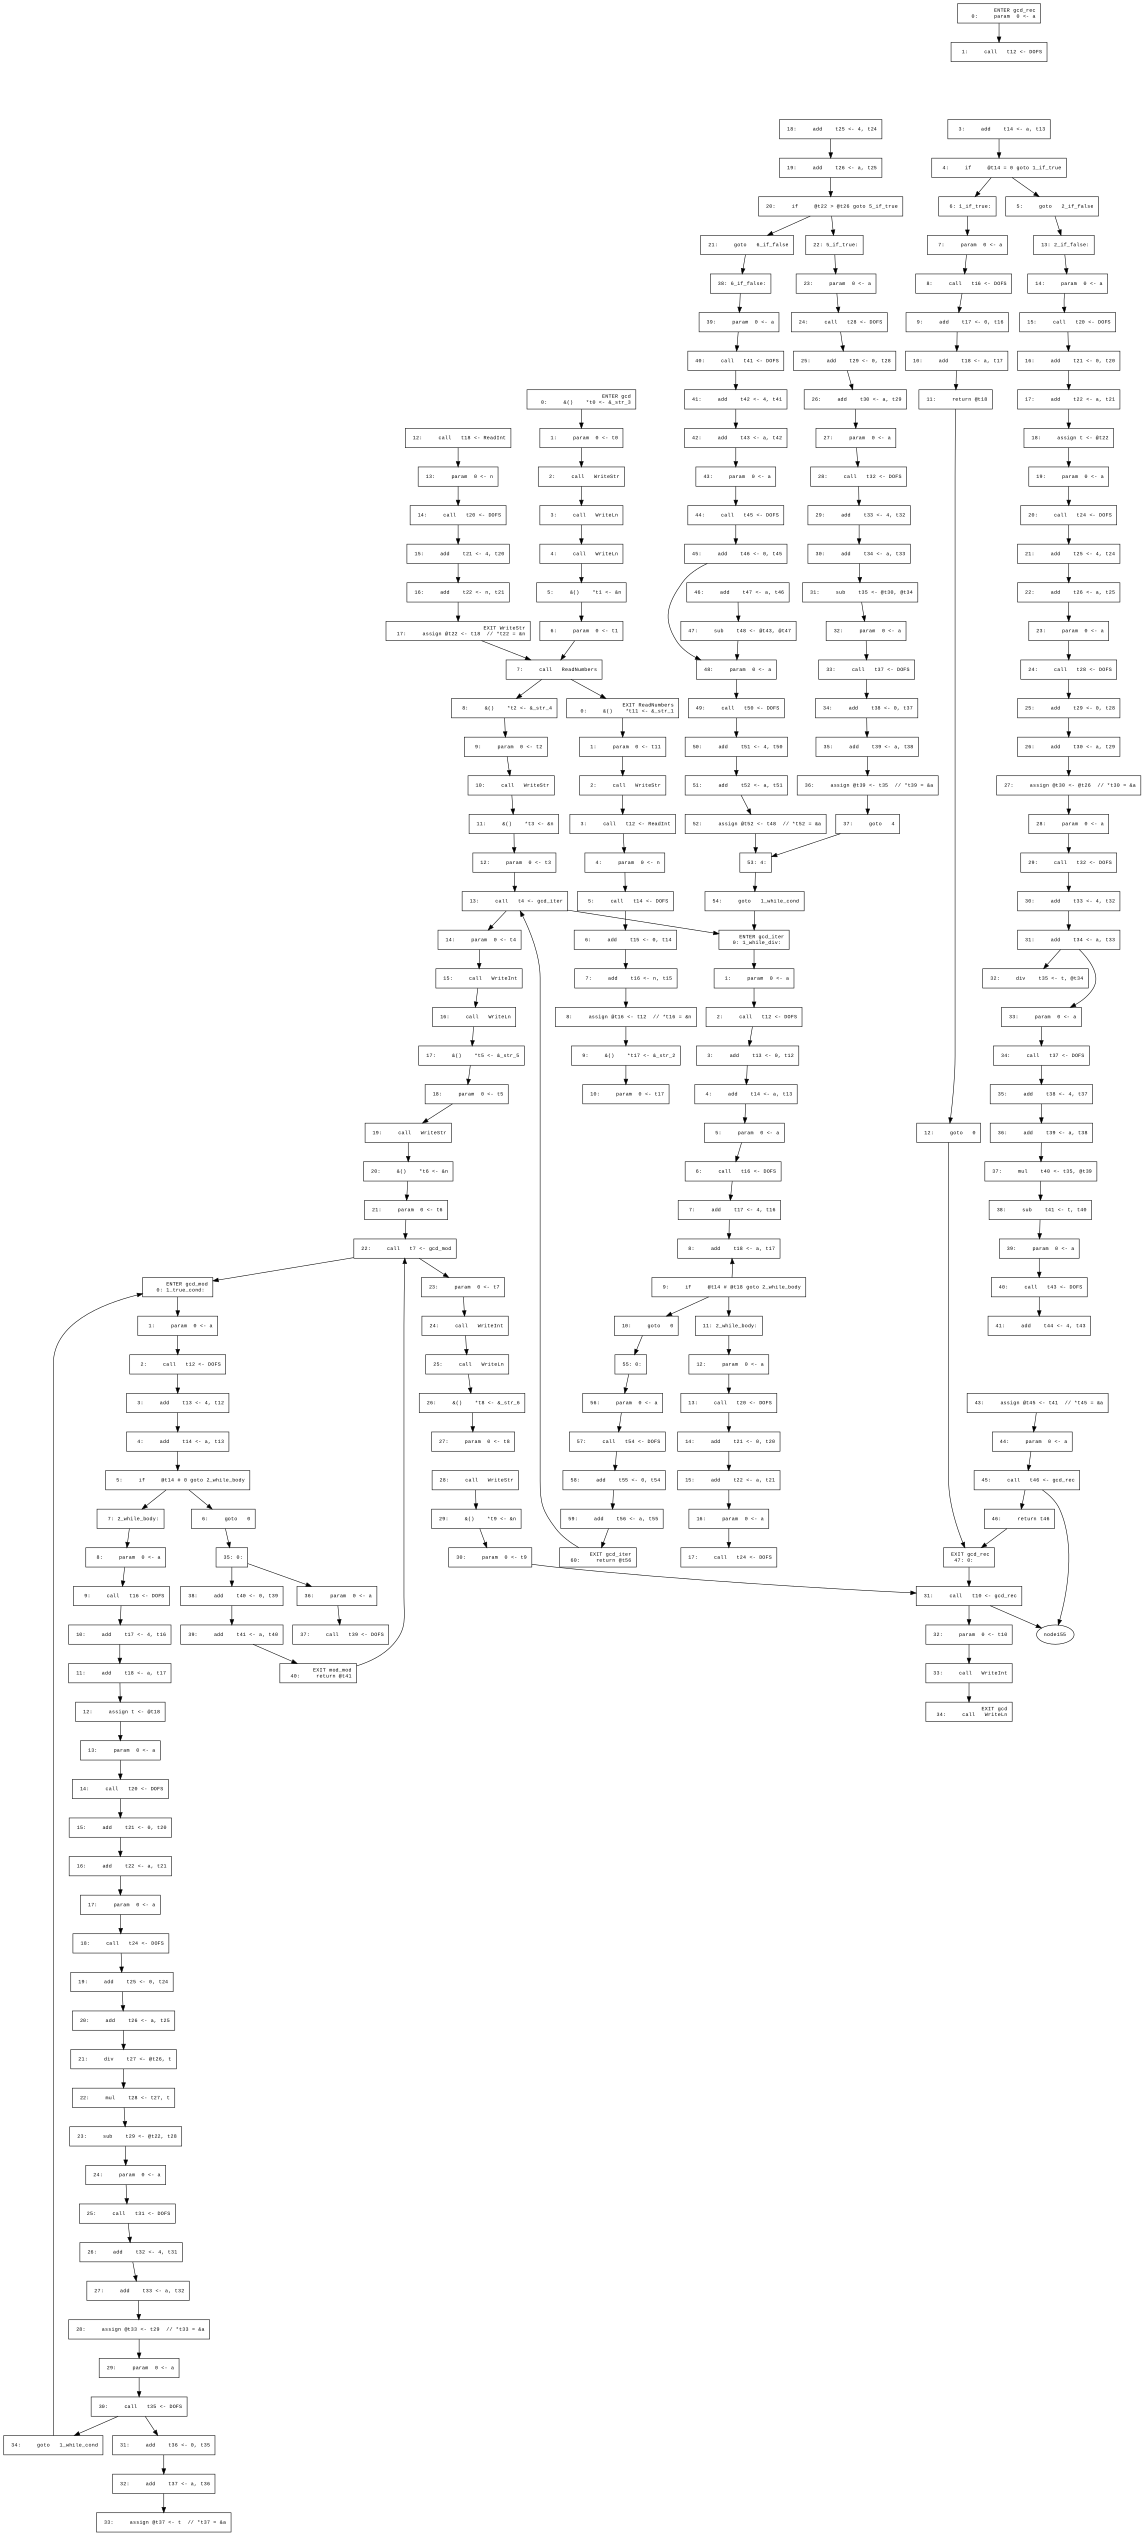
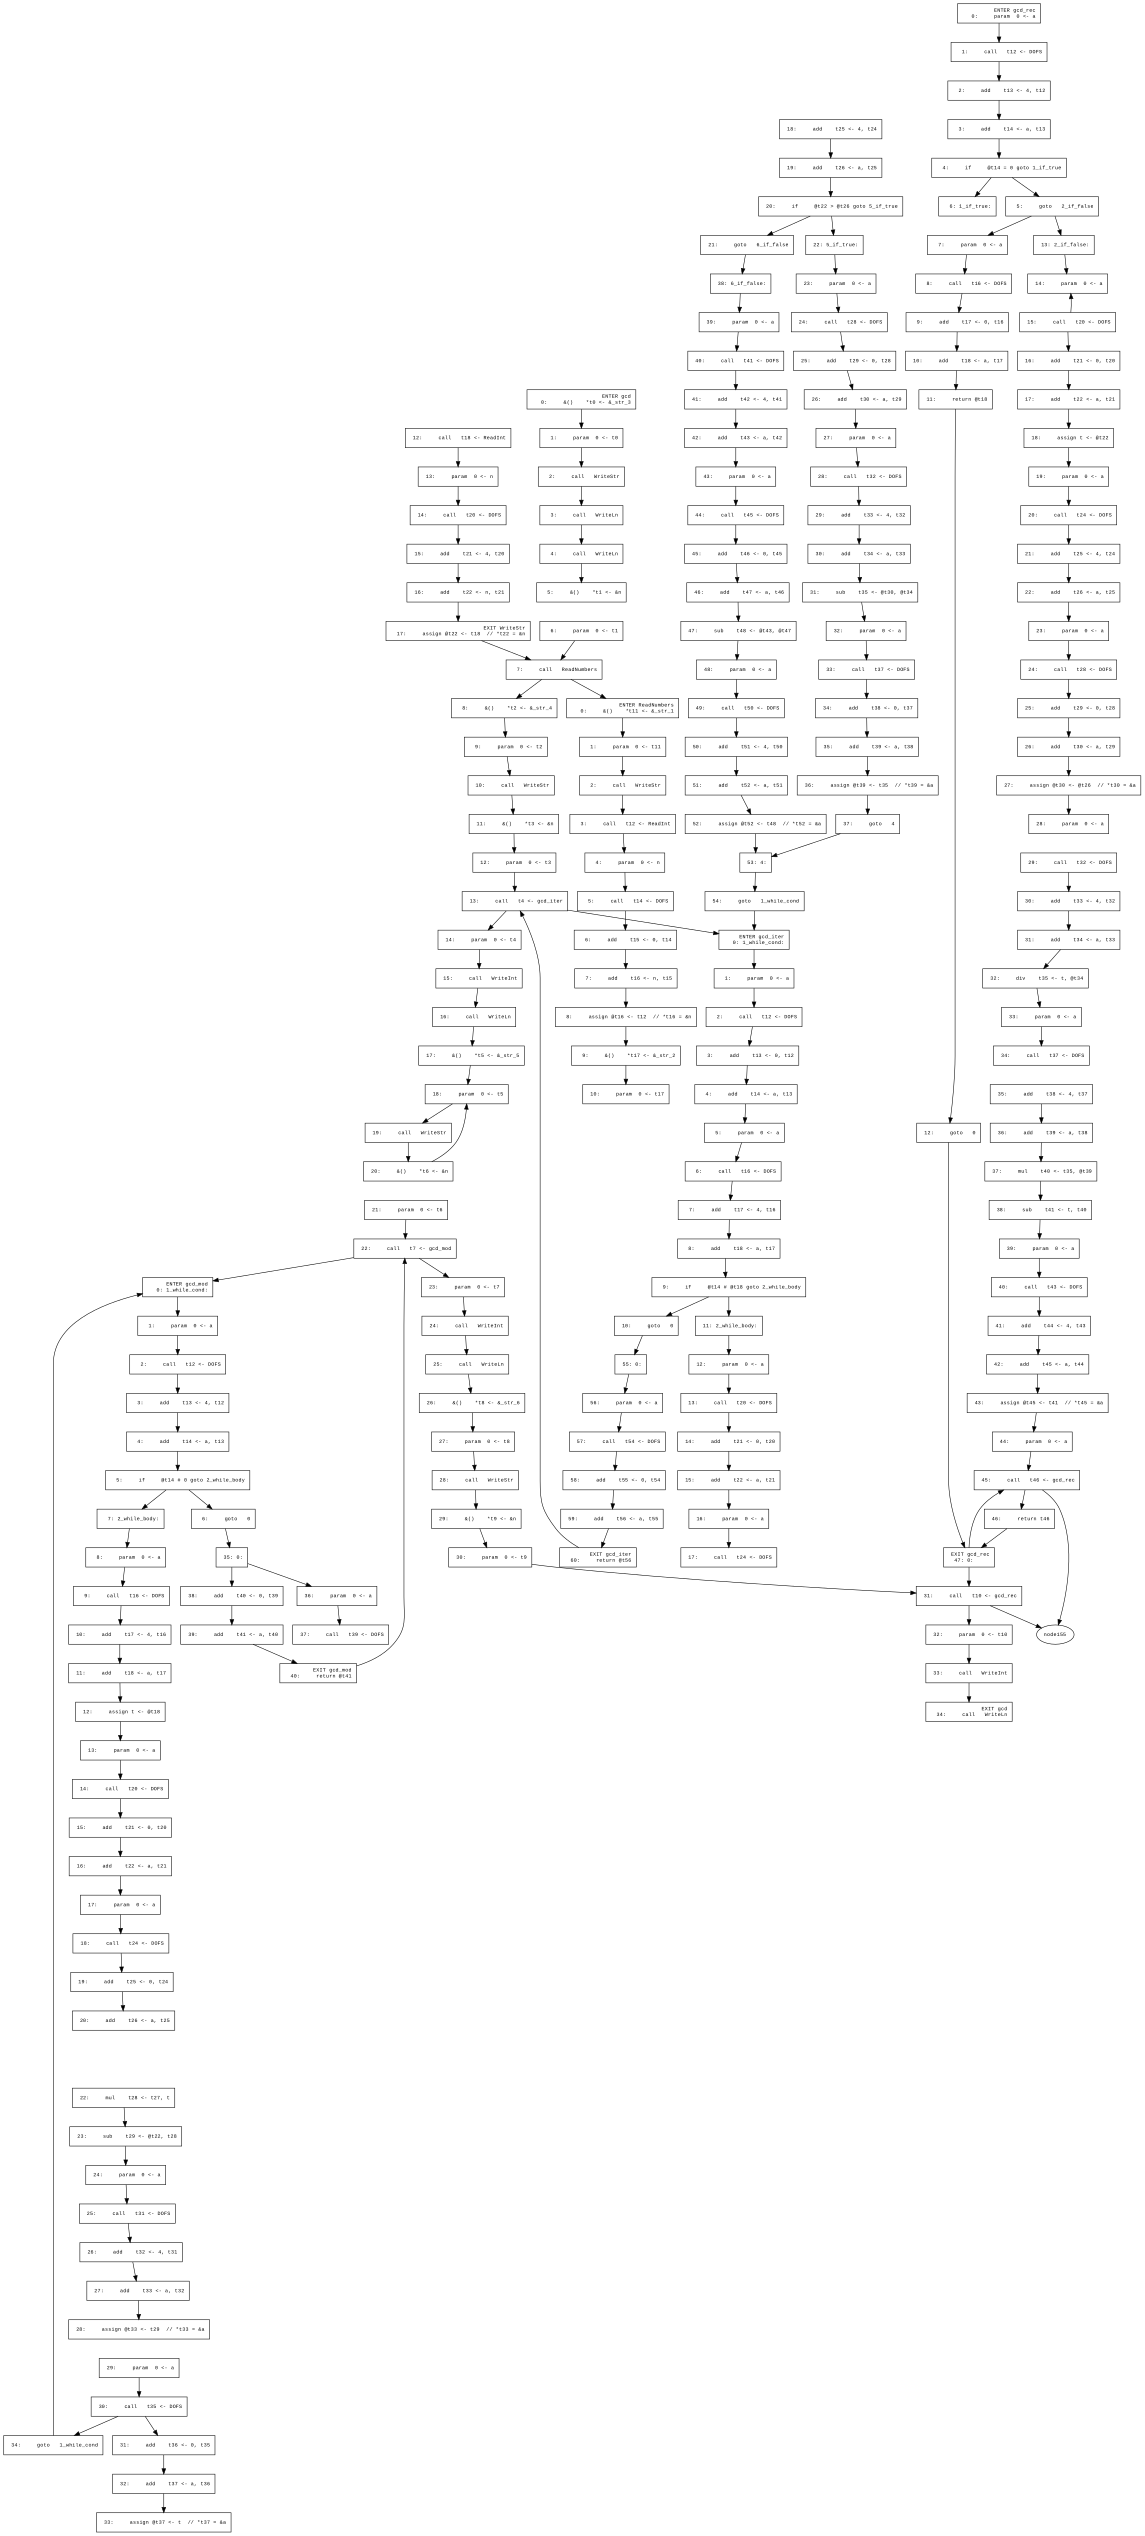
none -> (999, 91)
(967, 223) -> (1012, 225)
(1064, 300) -> (1071, 306)
(669, 608) -> (737, 570)
(581, 609) -> none
(623, 708) -> (623, 708)
(1069, 841) -> none
(754, 940) -> (754, 940)
(1096, 979) -> (1038, 995)
(1041, 1072) -> none
(407, 1188) -> (457, 1141)
(732, 1271) -> (725, 1265)
(178, 1287) -> (178, 1287)
none -> (1038, 1364)
none -> (474, 1458)
none -> (976, 1516)
(318, 1673) -> (318, 1673)
(124, 2059) -> none
(139, 2346) -> none
